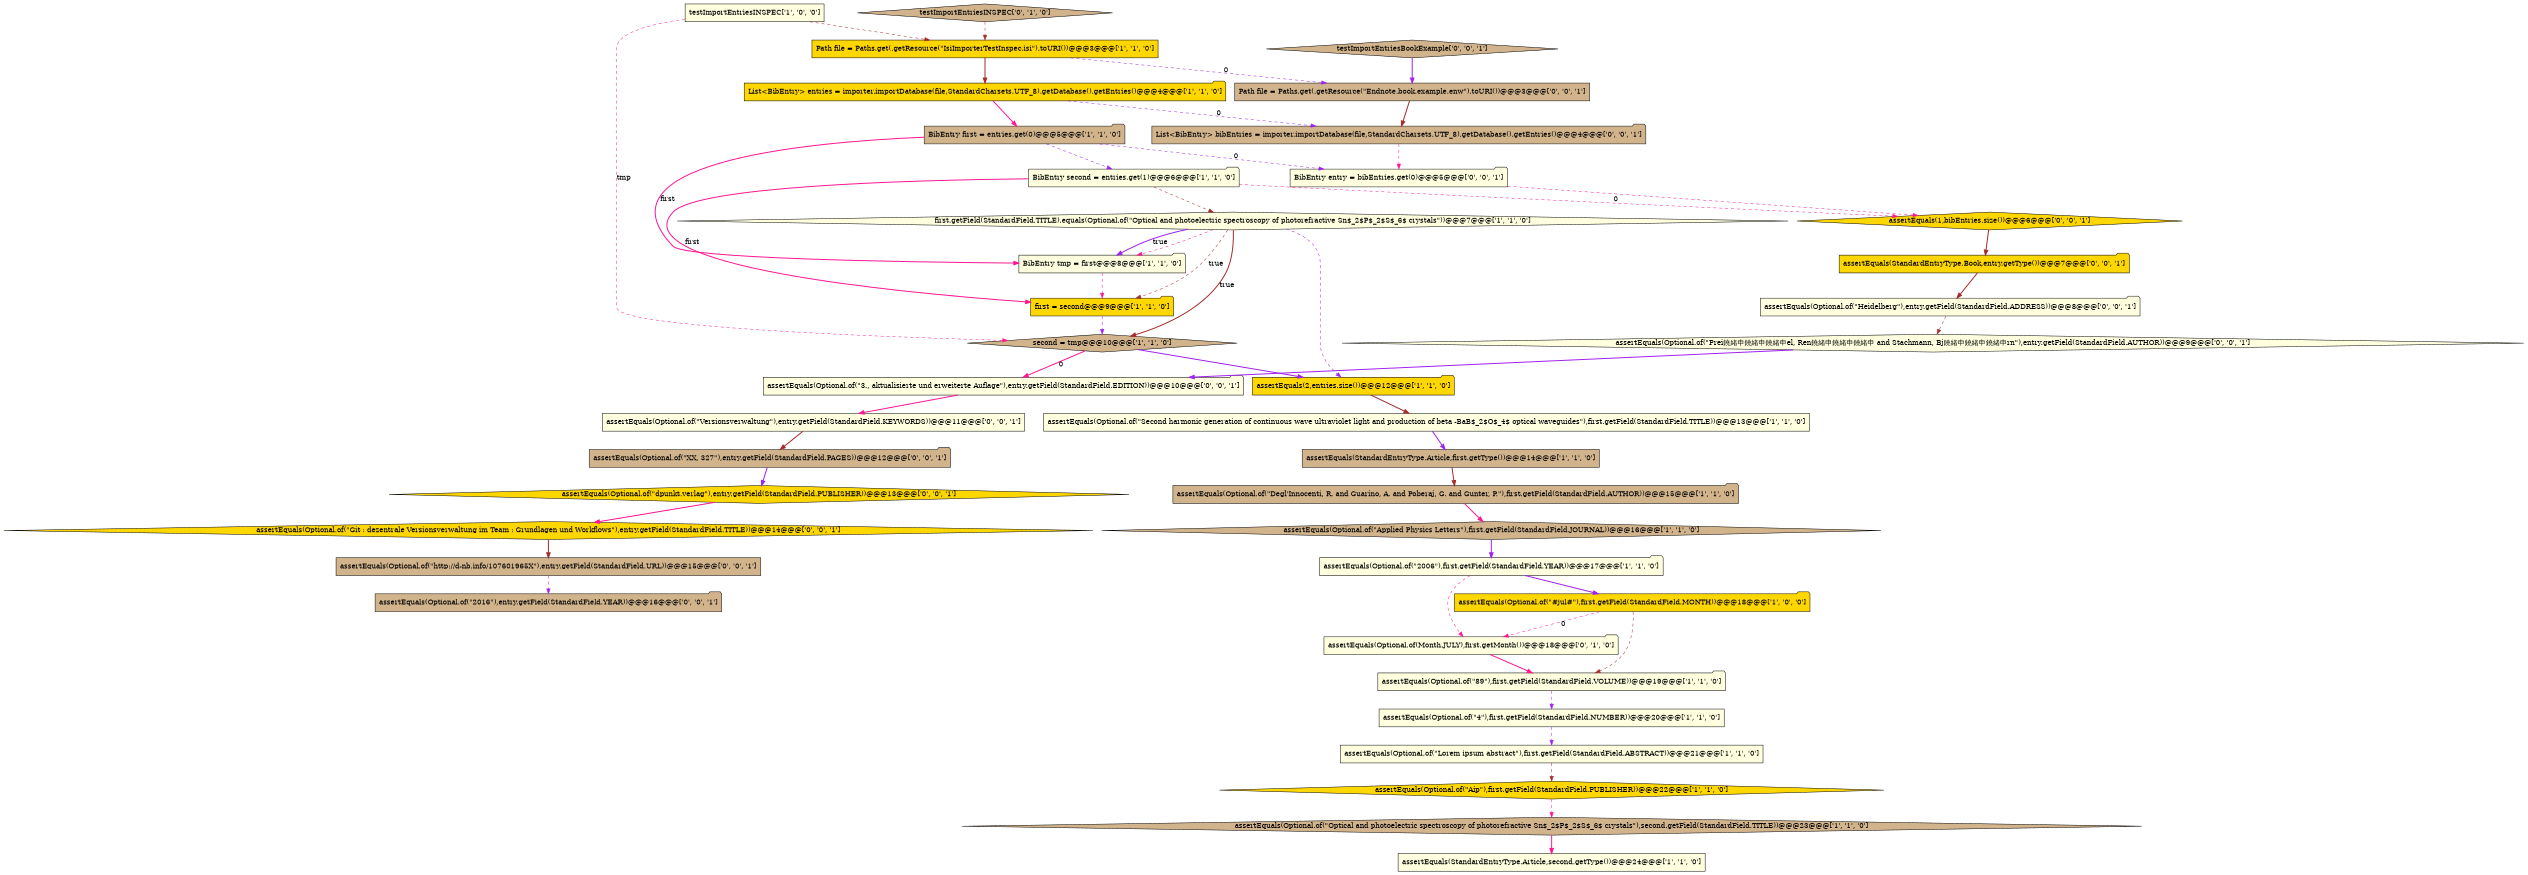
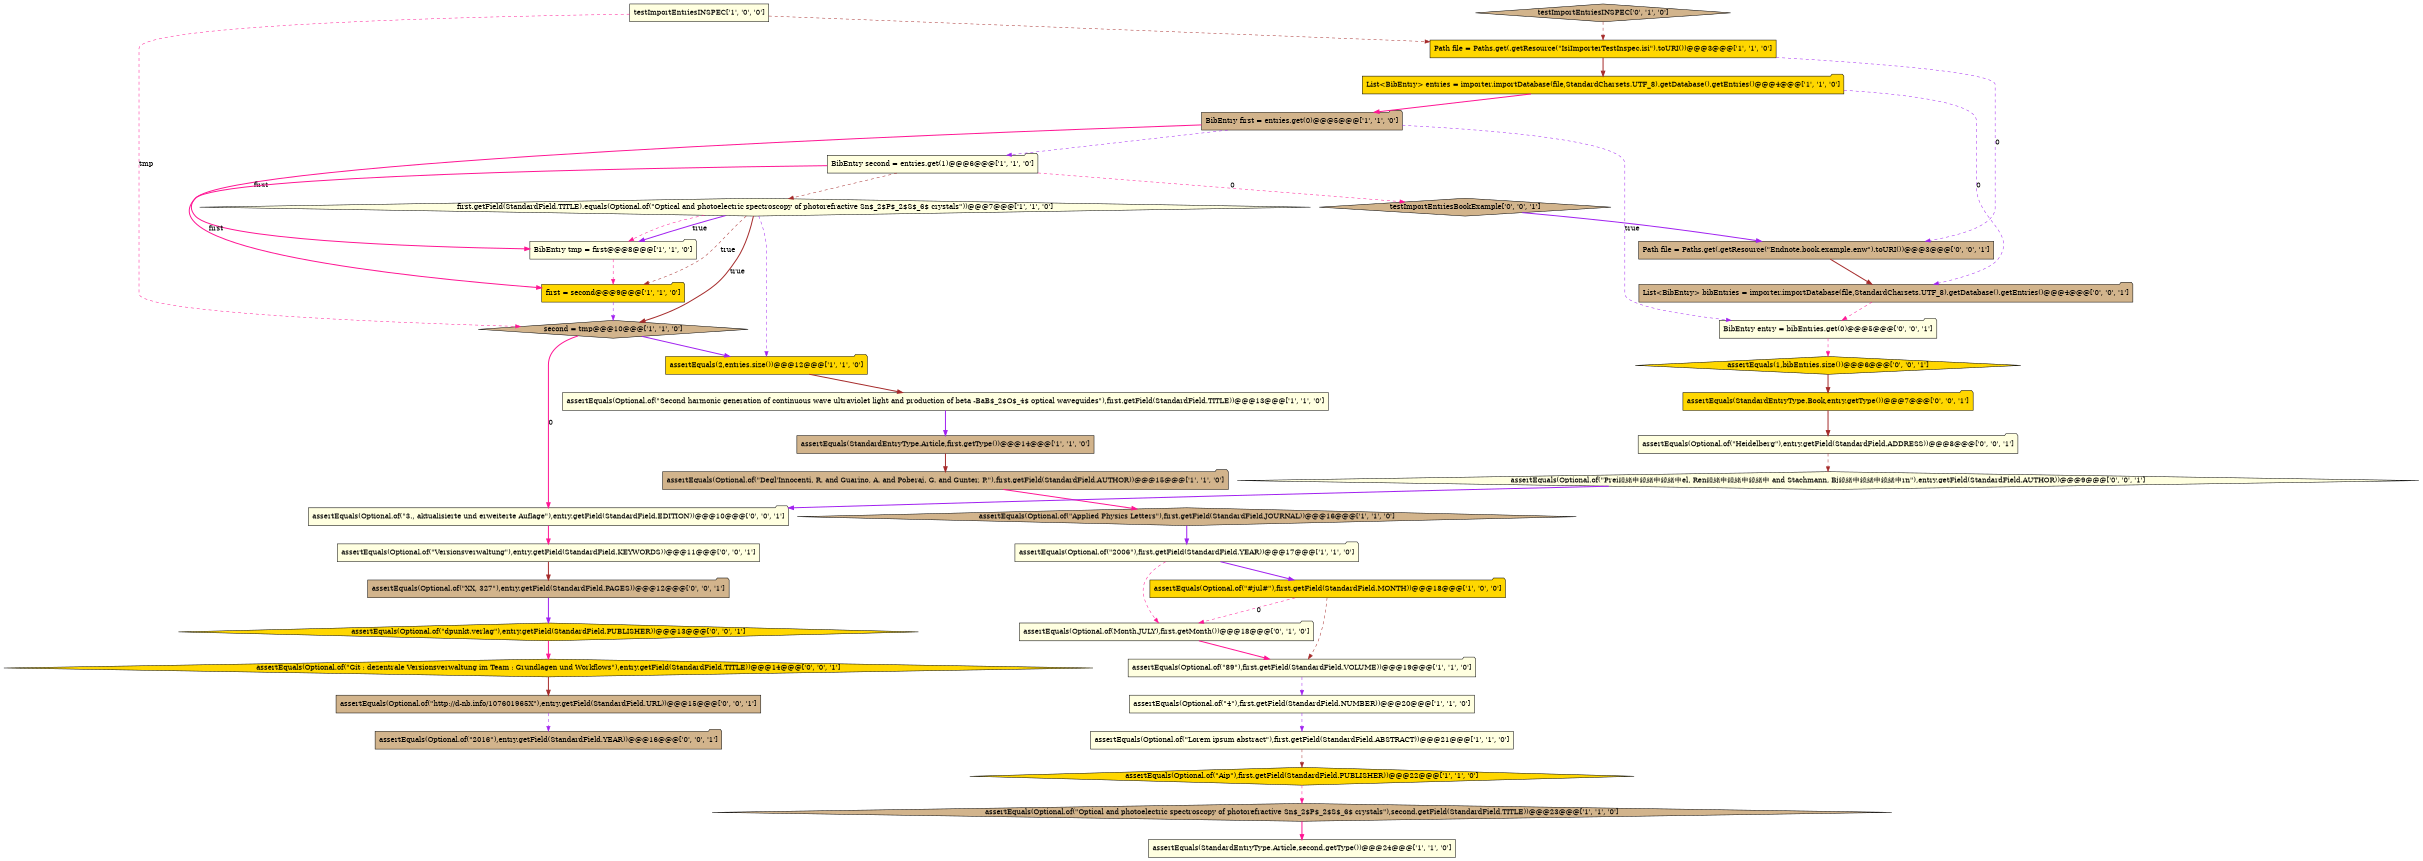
(1236, 156) -> (1633, 229)
(1566, 201) -> (1219, 187)
